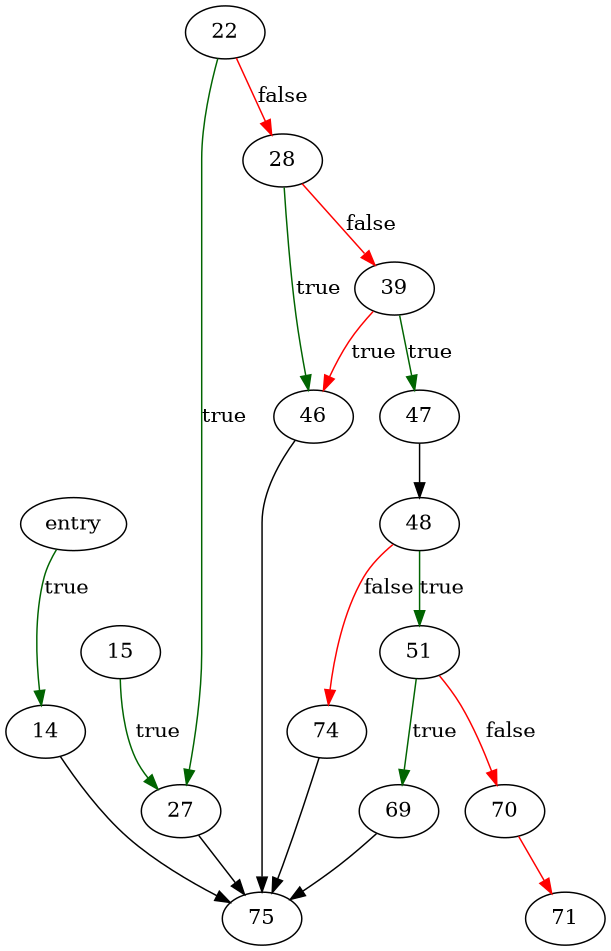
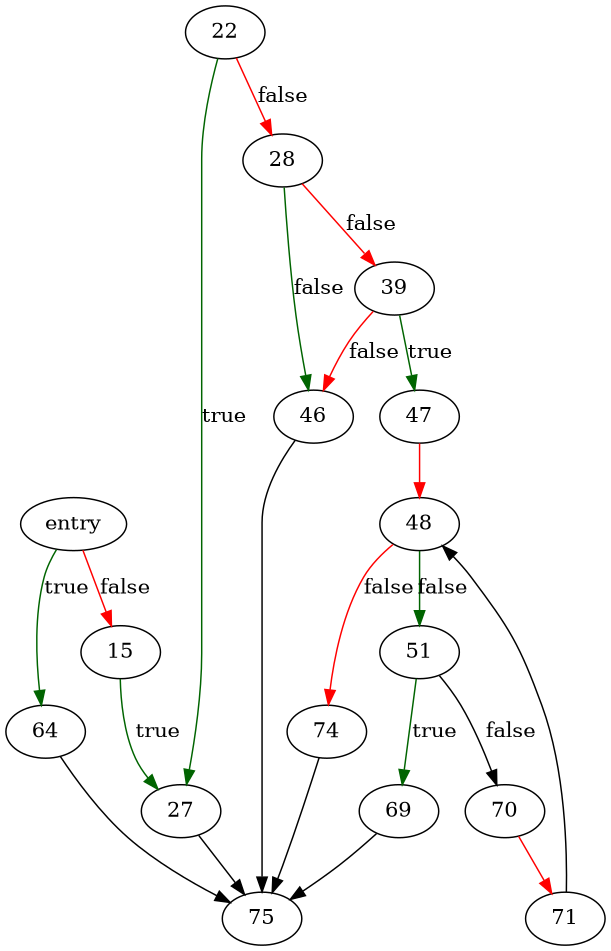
(319, 289) -> (319, 289)
(374, 353) -> (374, 353)
(420, 463) -> (420, 463)
none -> (95, 581)
(442, 588) -> (442, 588)
none -> (544, 712)
(470, 721) -> (470, 721)
(46, 732) -> (46, 732)
